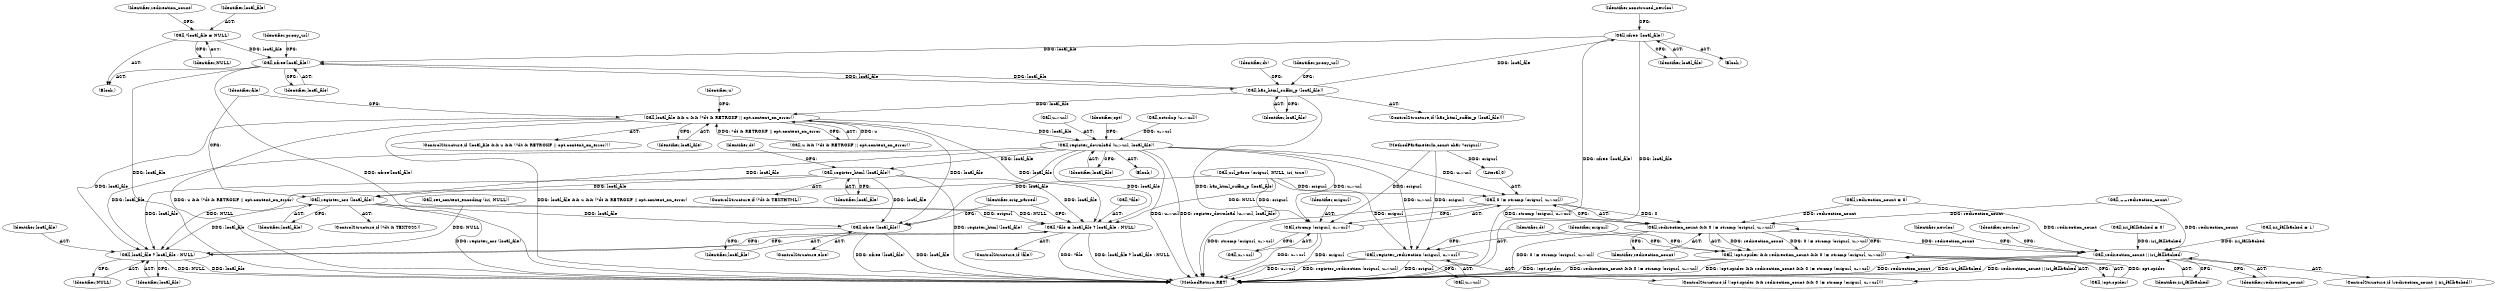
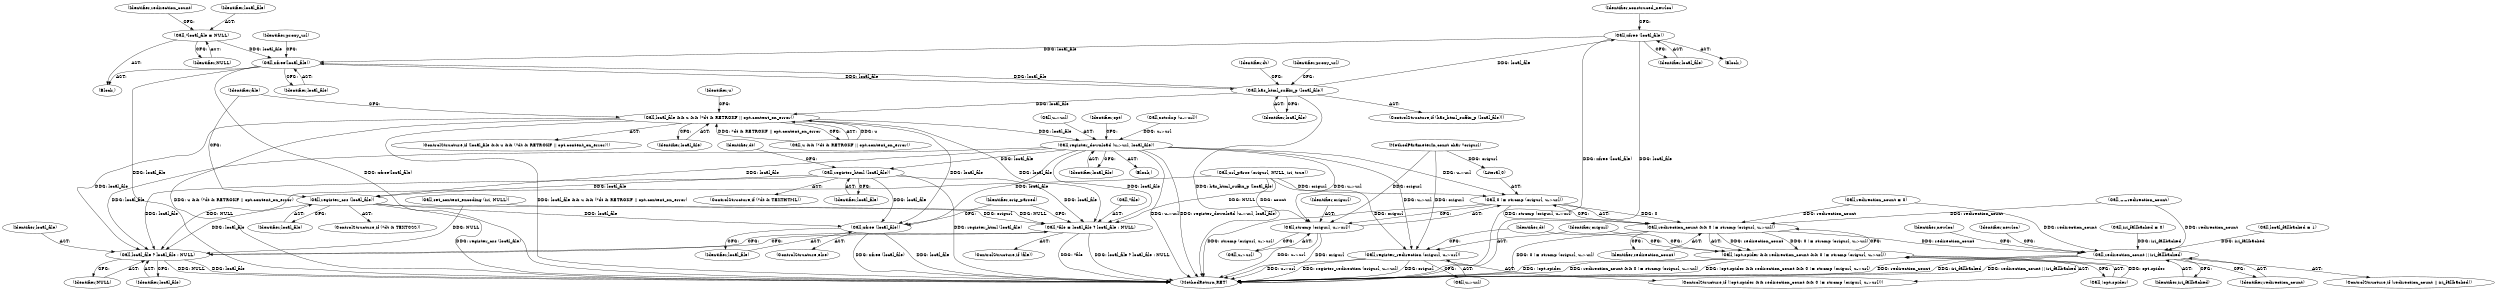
(1273, 200) -> (1273, 200)
(2288, 228) -> (2288, 228)
